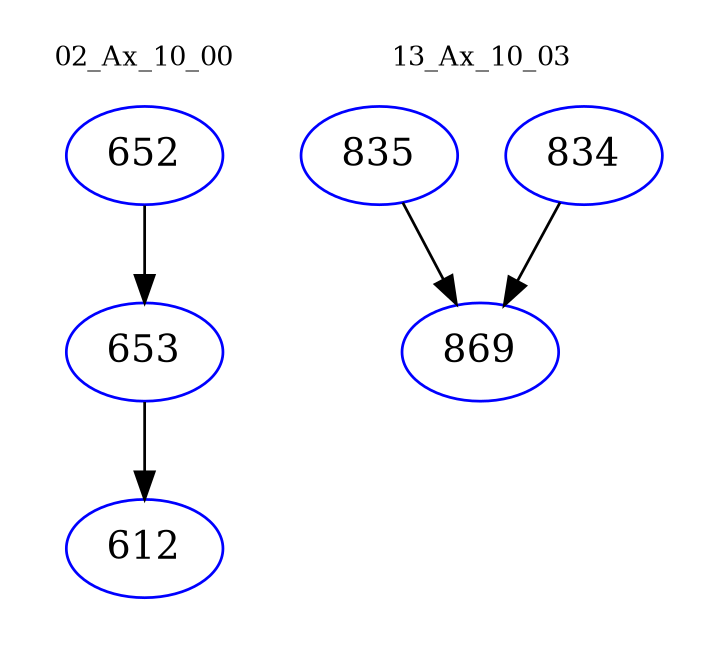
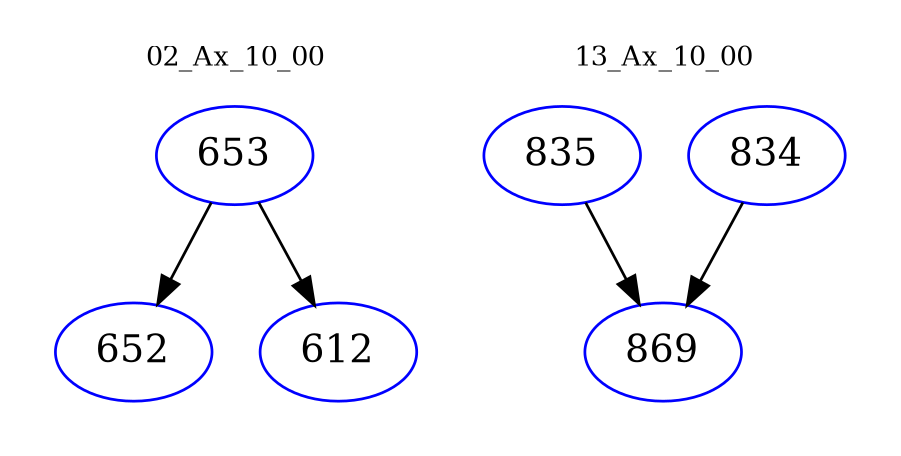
(482, 59) -> (665, 59)
(145, 240) -> (191, 241)
